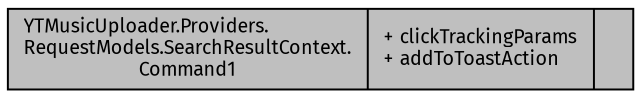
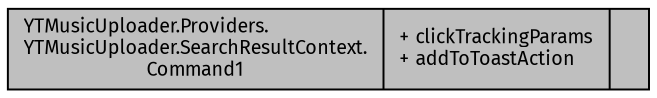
(188, 48) -> (196, 48)
